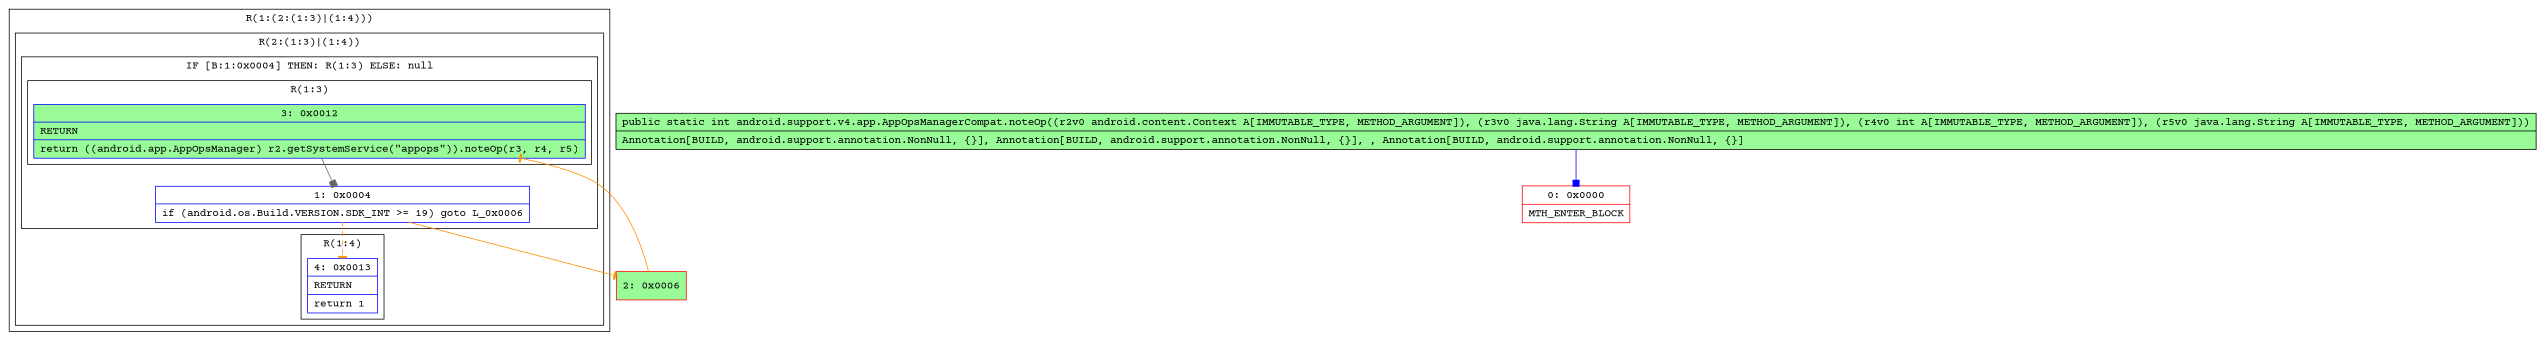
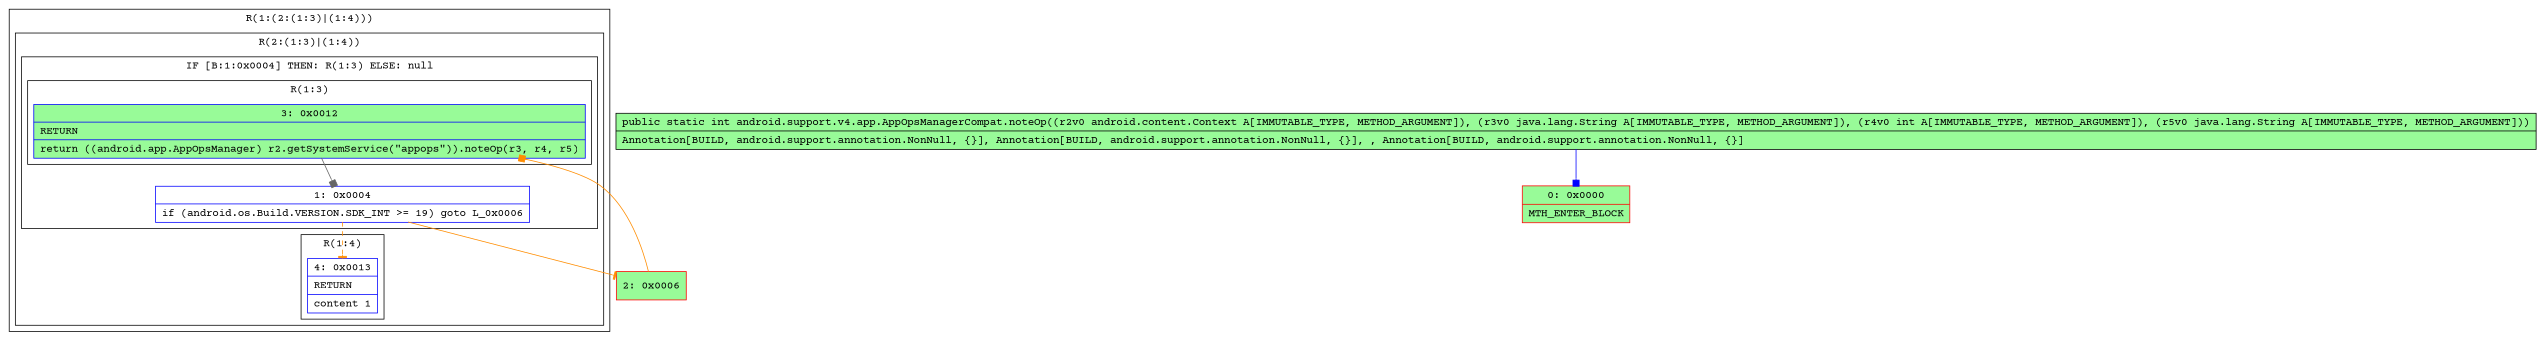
(616, 201) -> (616, 201)
(1576, 204) -> (1576, 204)
(339, 303) -> (343, 303)
